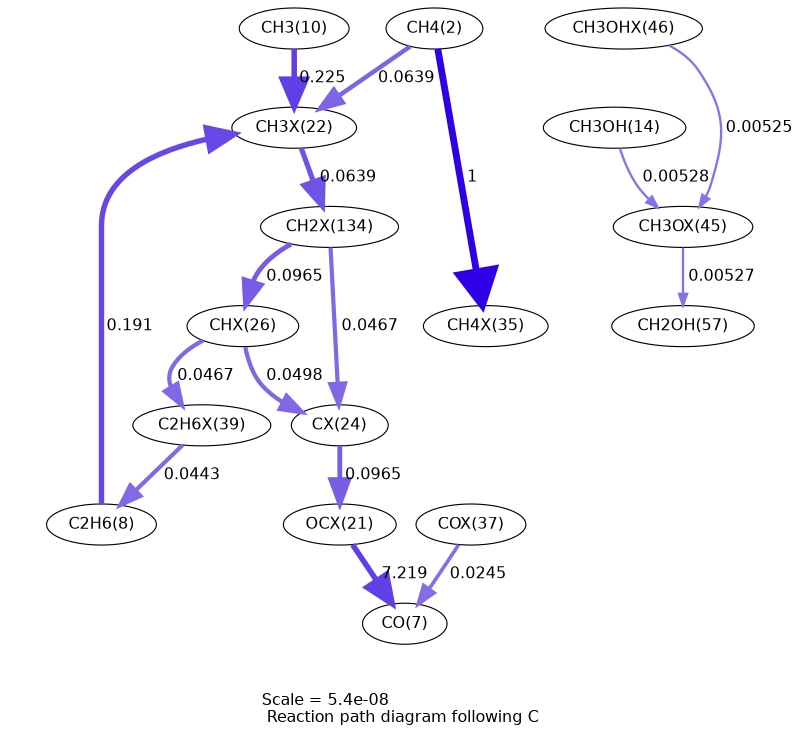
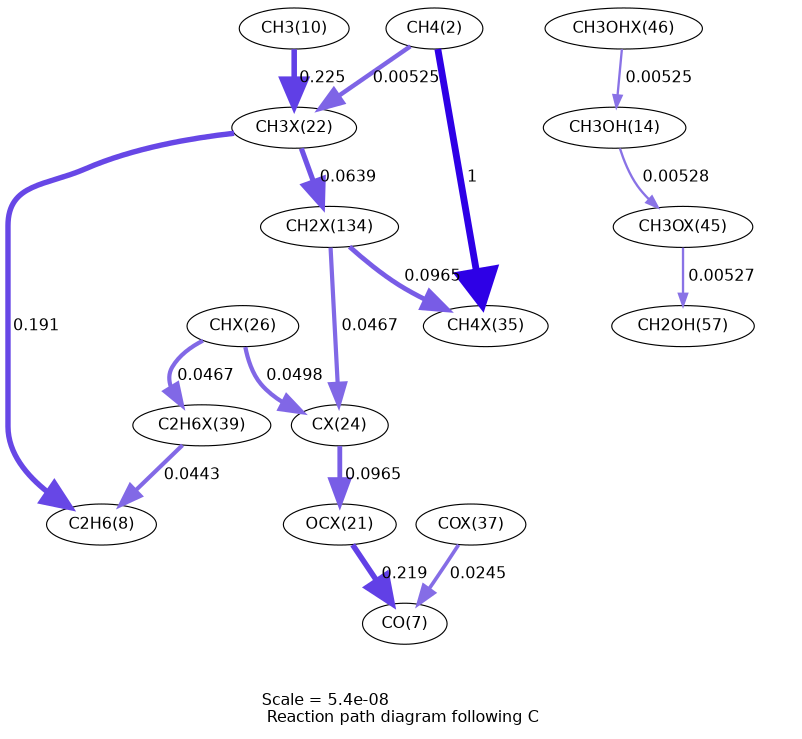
(404, 78) -> (404, 78)
(719, 113) -> (620, 72)
(269, 260) -> (386, 276)
(101, 290) -> (8, 237)
(403, 574) -> (403, 574)
